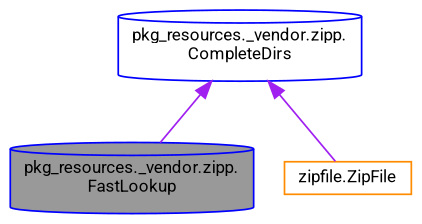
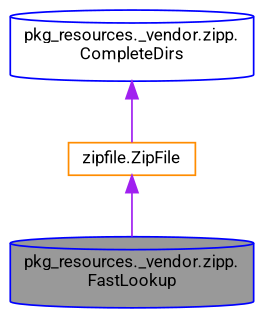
(180, 119) -> (132, 215)
